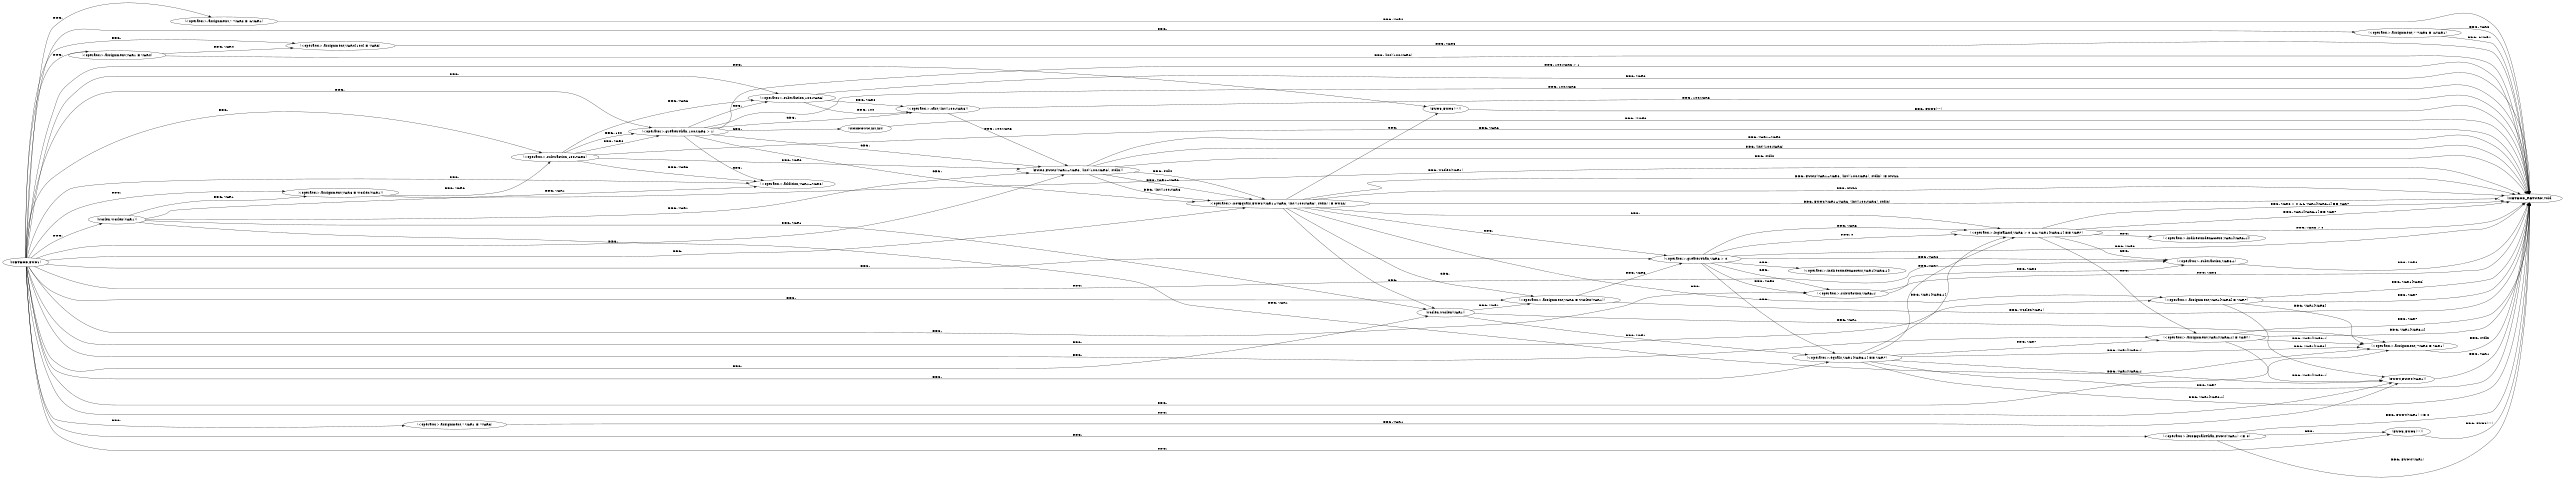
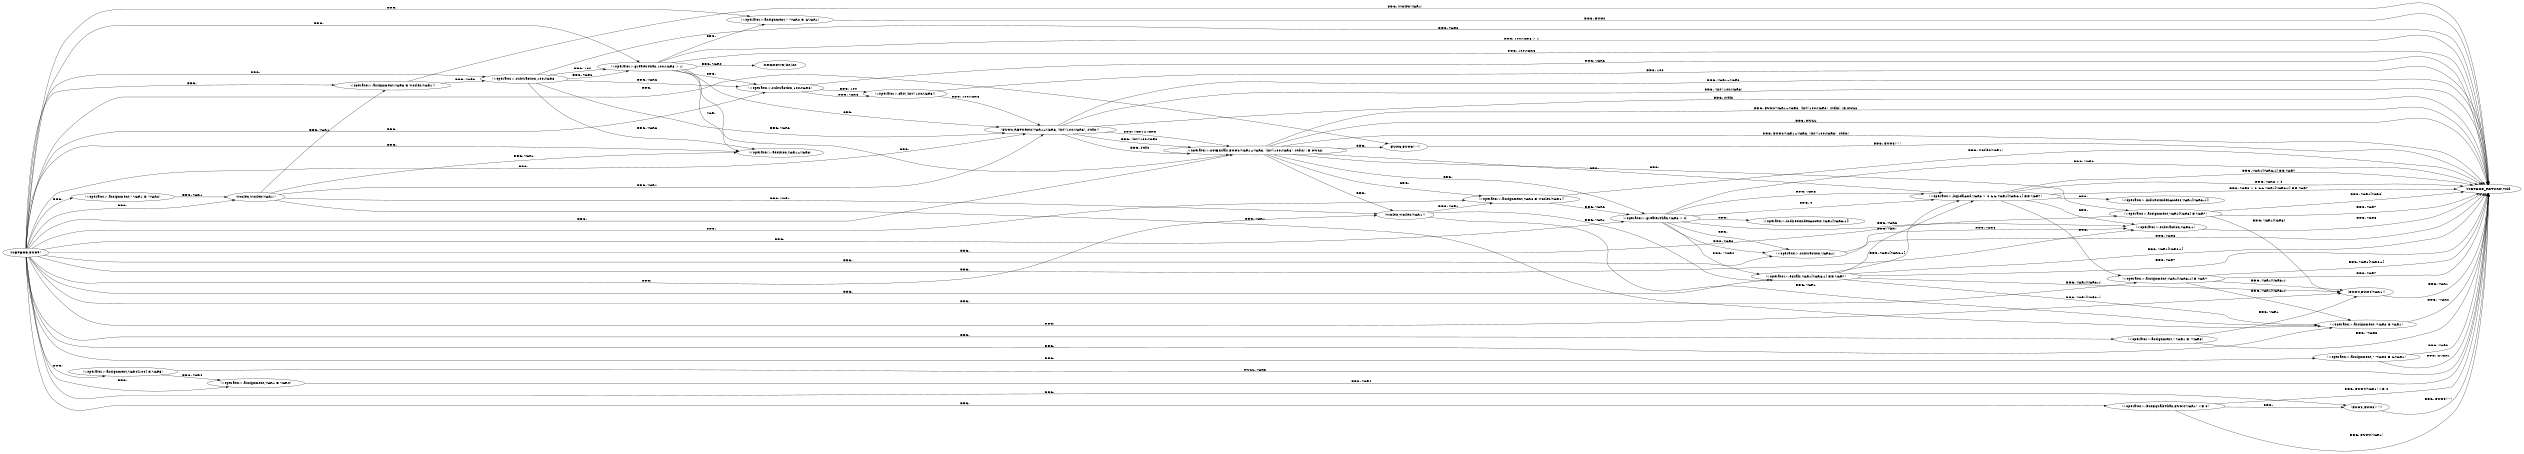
(1393, 20) -> (1595, 19)
(1446, 44) -> (1255, 370)
(226, 51) -> (189, 377)
(1393, 55) -> (1362, 381)
(1696, 98) -> (1655, 70)
(1729, 120) -> (2390, 341)
(810, 121) -> (709, 42)
(738, 129) -> (712, 64)
(738, 168) -> (712, 113)
(1078, 170) -> (1050, 130)
none -> (123, 197)
(26, 262) -> (26, 253)
(2125, 271) -> (2084, 230)
(1765, 299) -> (1724, 253)
(2312, 313) -> none
(2479, 338) -> (2438, 300)
(2025, 348) -> none
